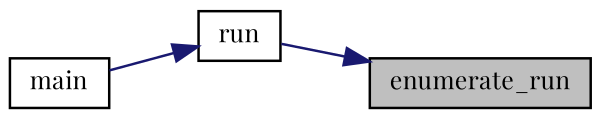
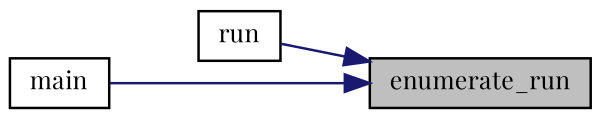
(142, 62) -> (227, 83)
